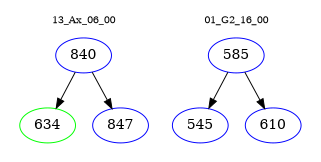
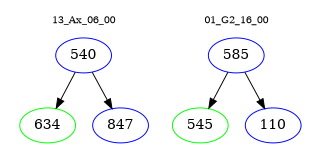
(84, 55) -> (84, 55)
(200, 125) -> (200, 125)
(273, 125) -> (273, 125)
